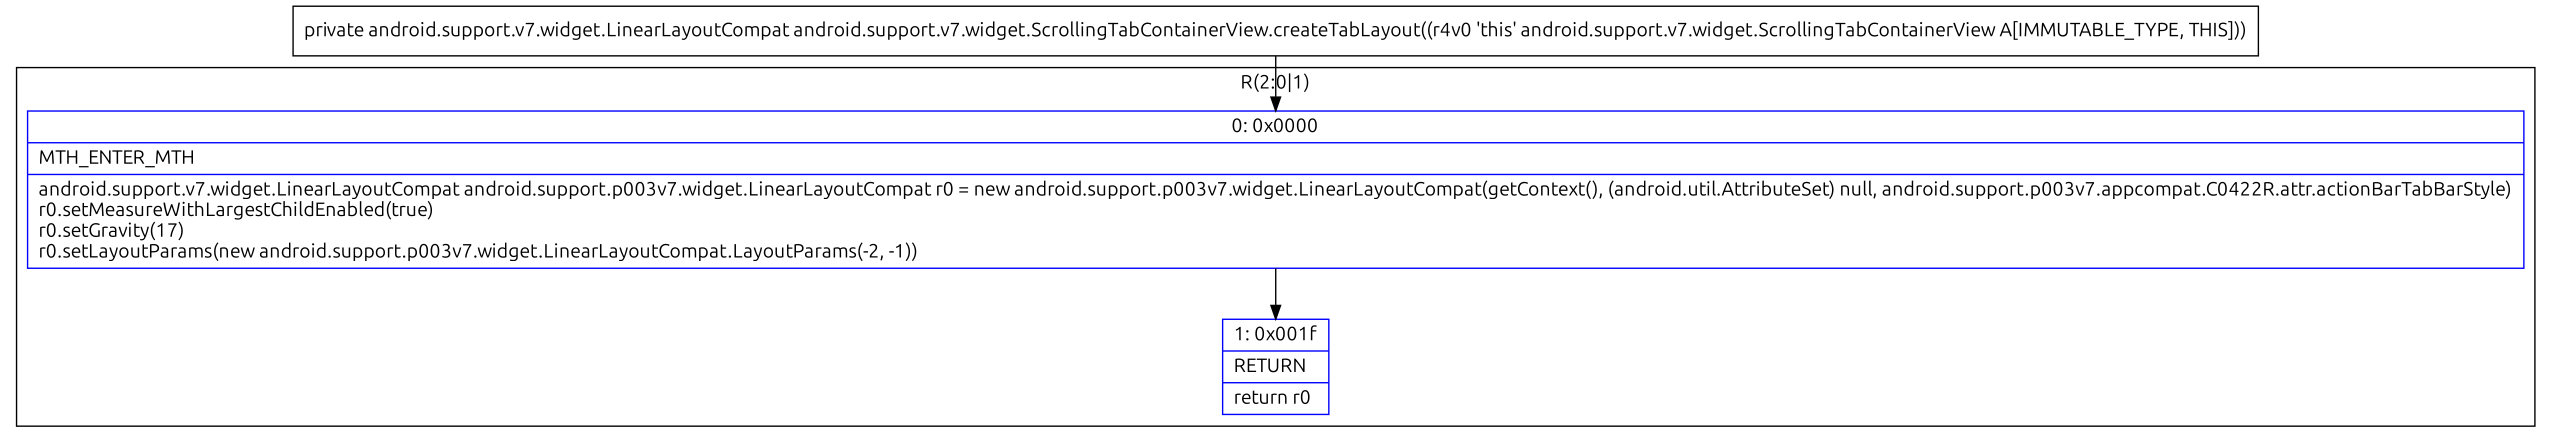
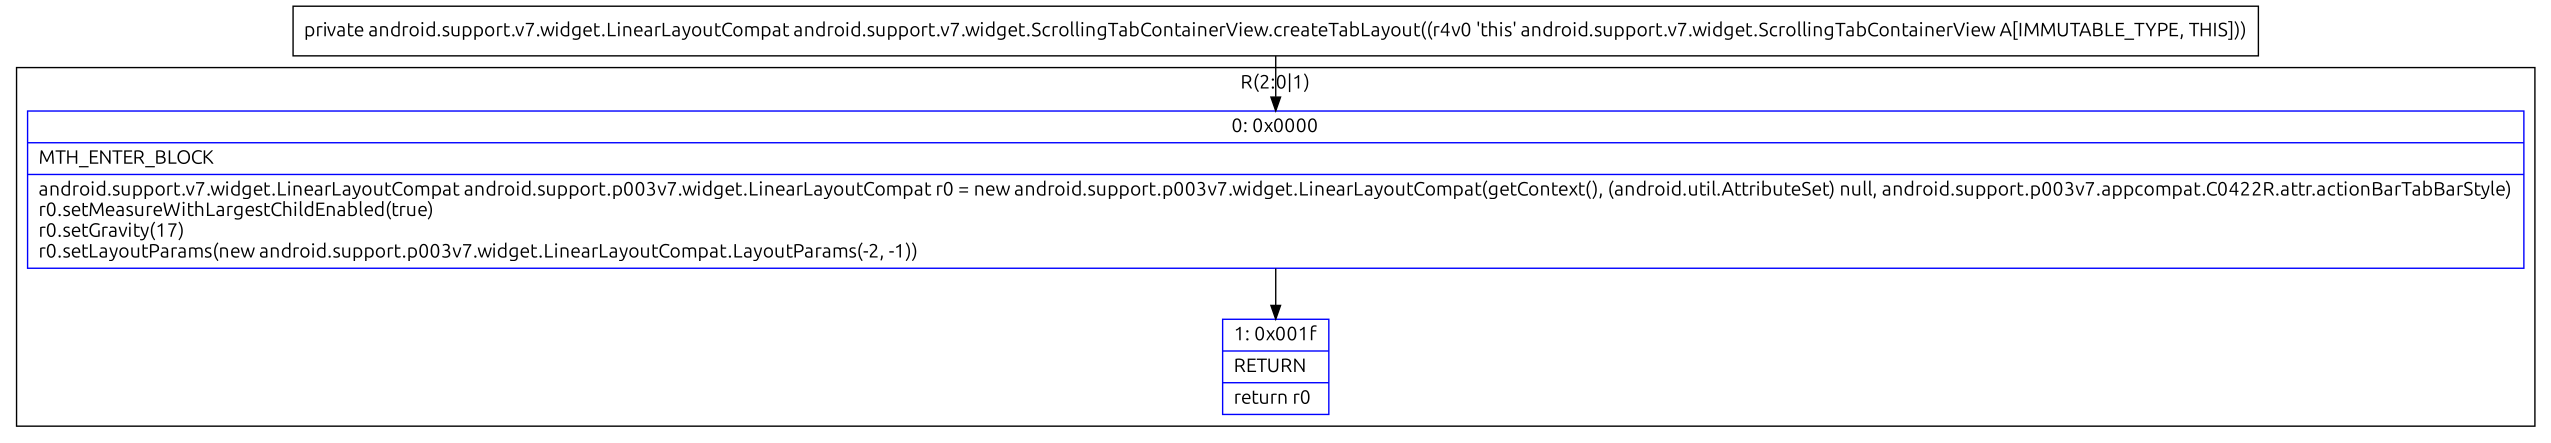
(117, 158) -> (126, 158)
